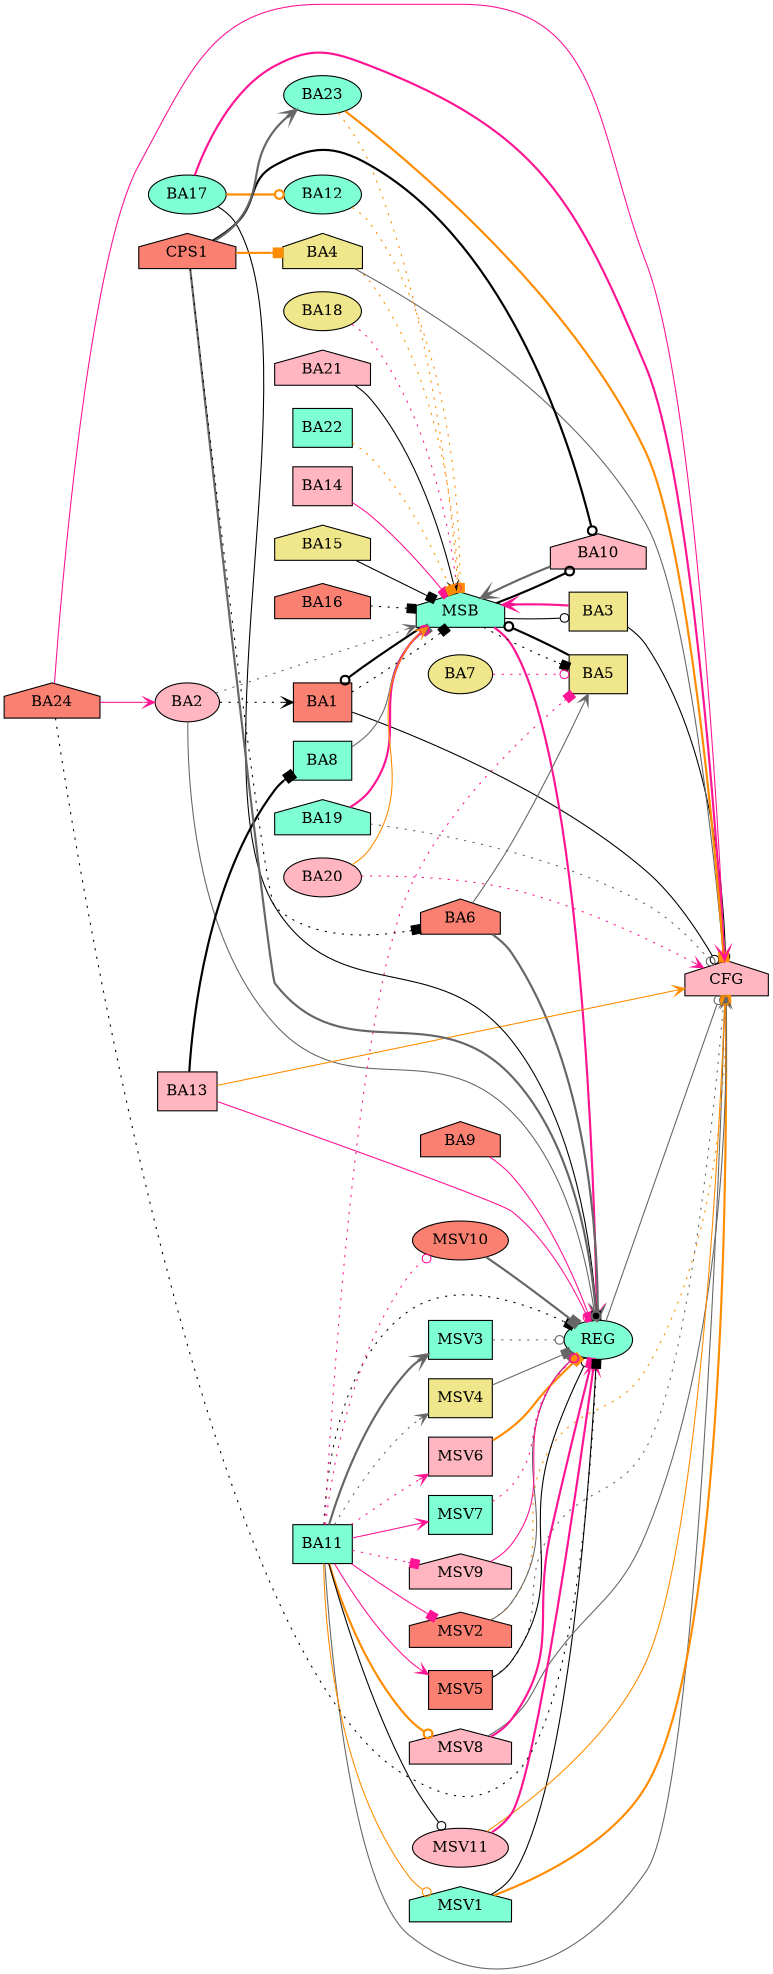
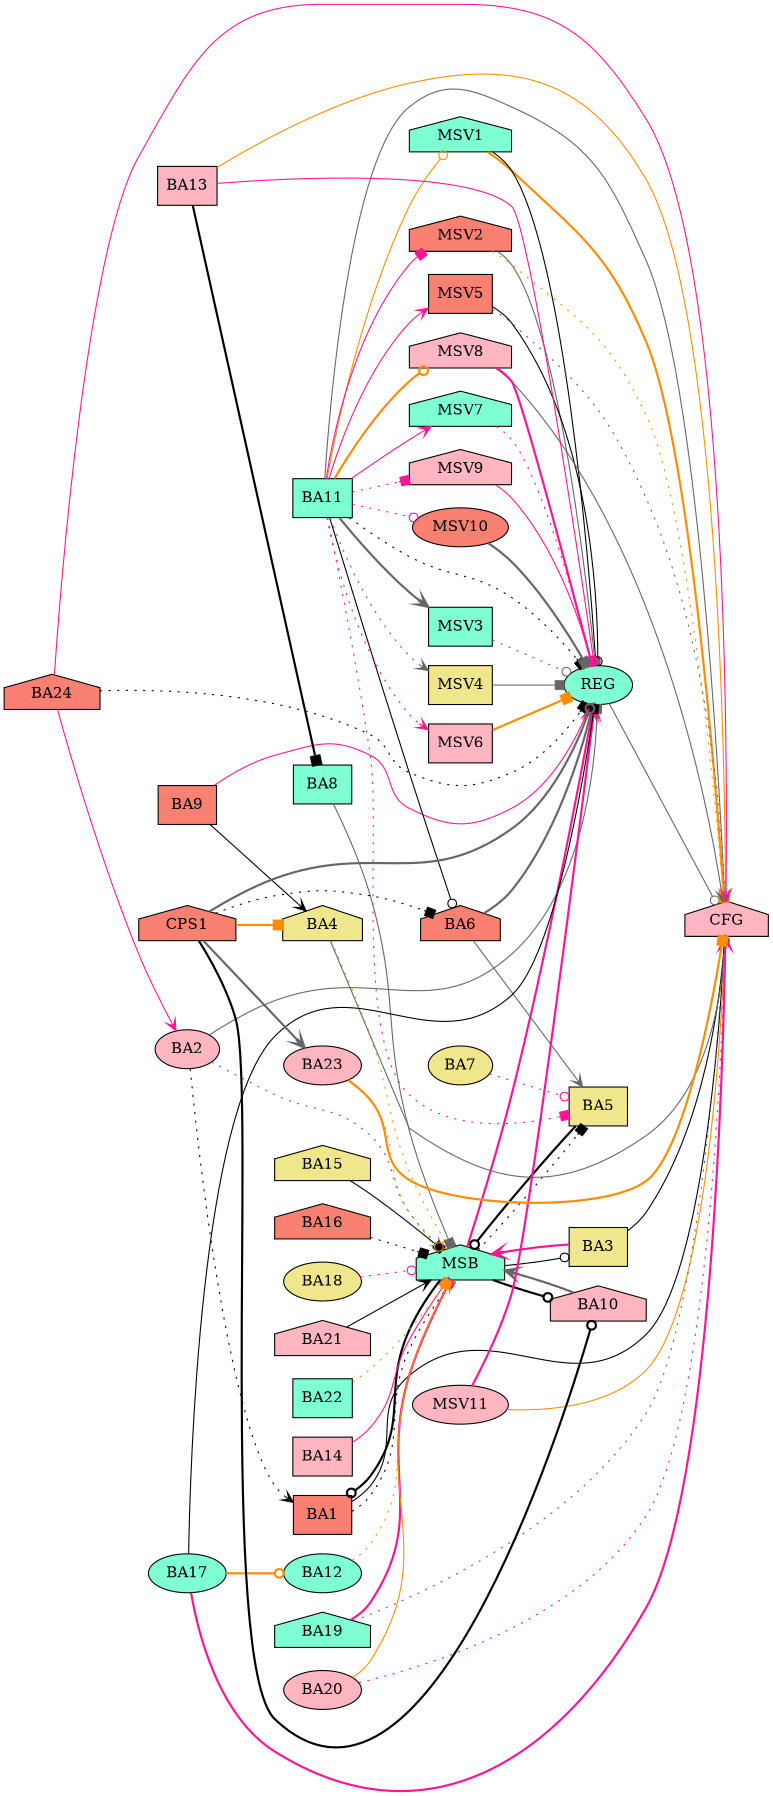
(323, 95) -> (323, 1065)
none -> (254, 864)
(460, 1141) -> (187, 805)
(460, 1515) -> (460, 411)
(373, 1697) -> (389, 709)
